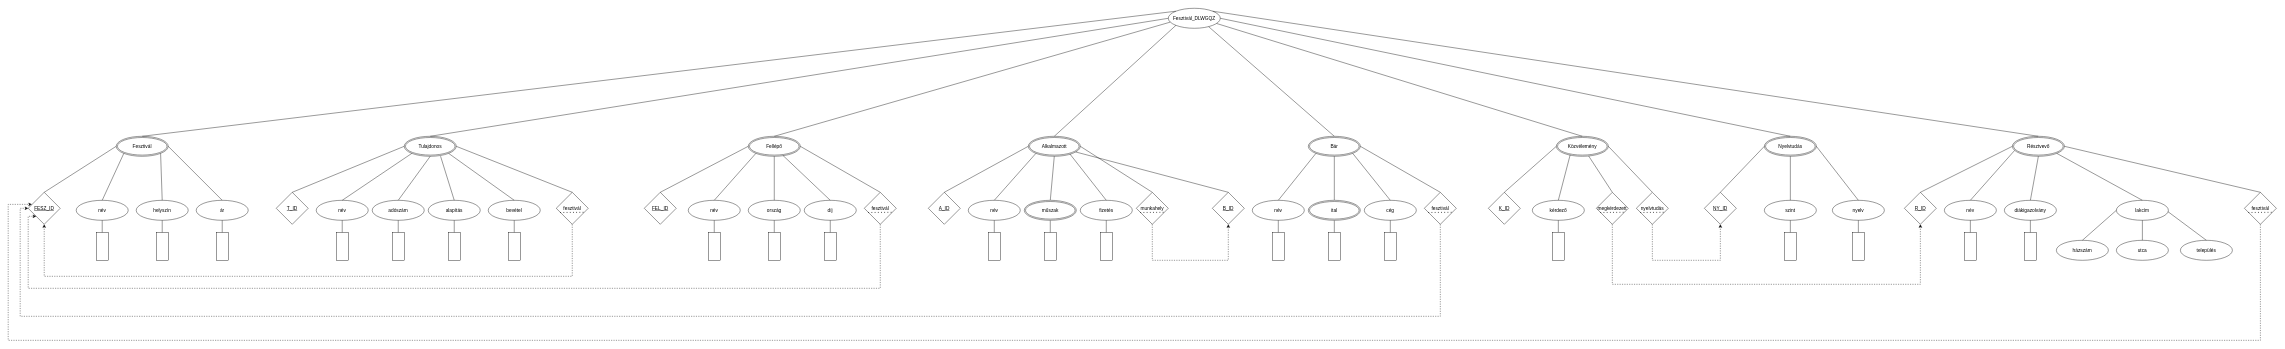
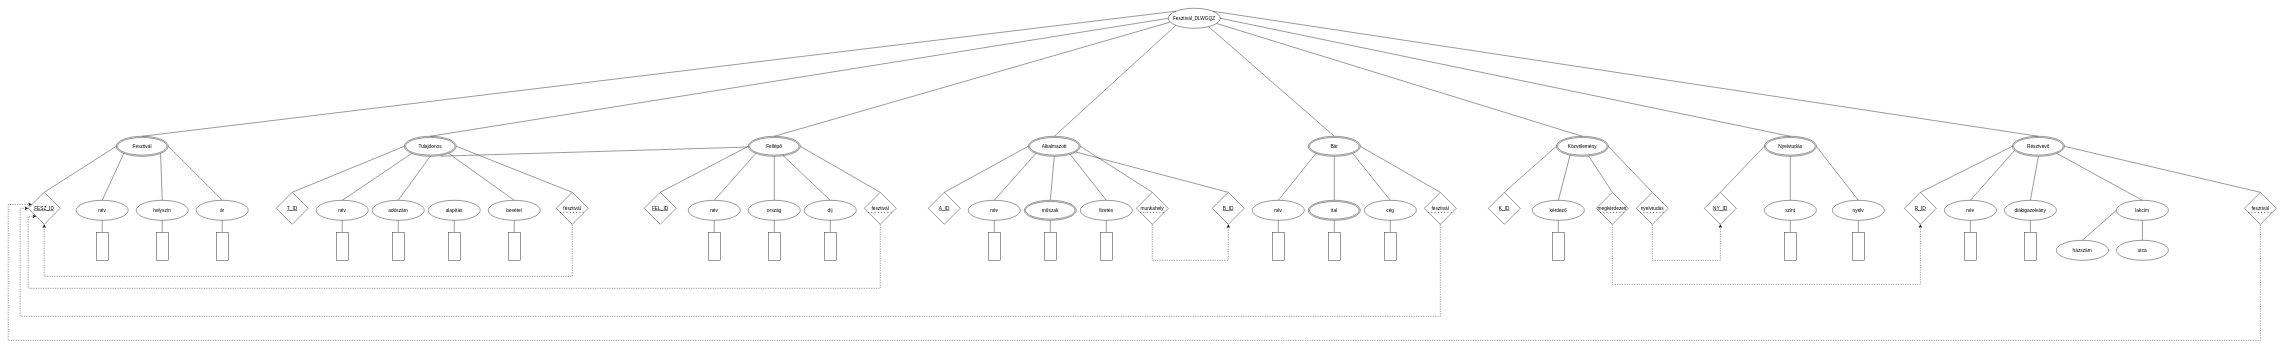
(447, 178) -> (592, 152)
(2187, 226) -> none
(2206, 250) -> none
